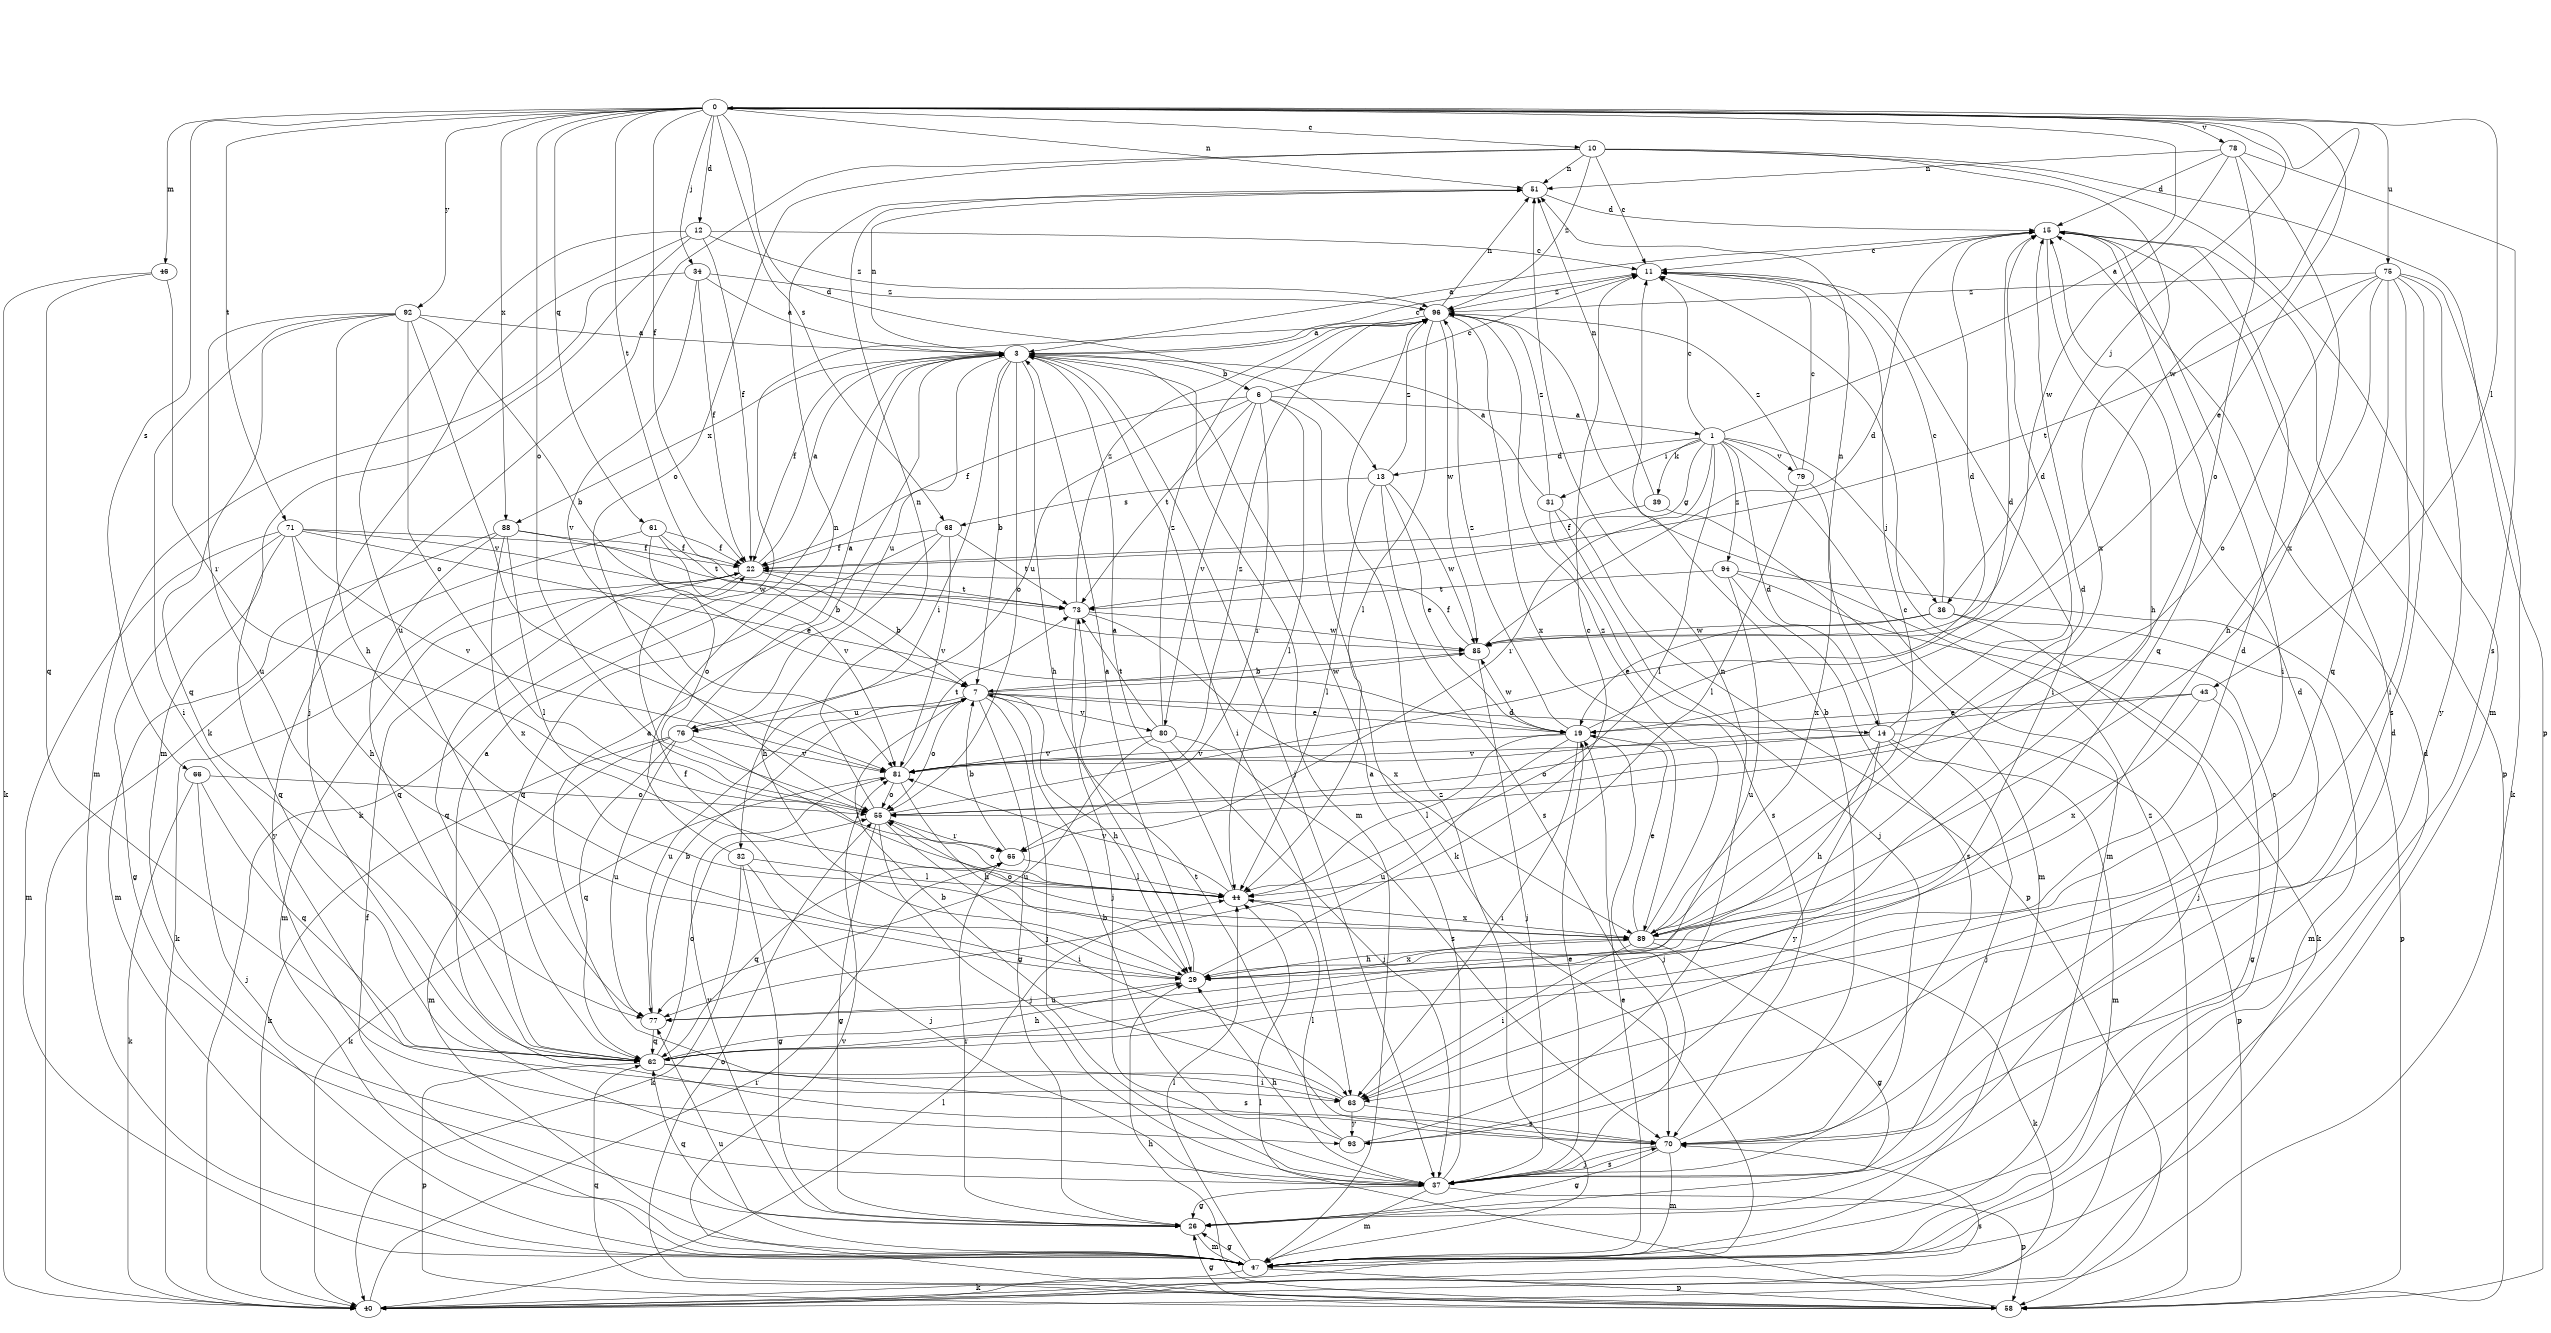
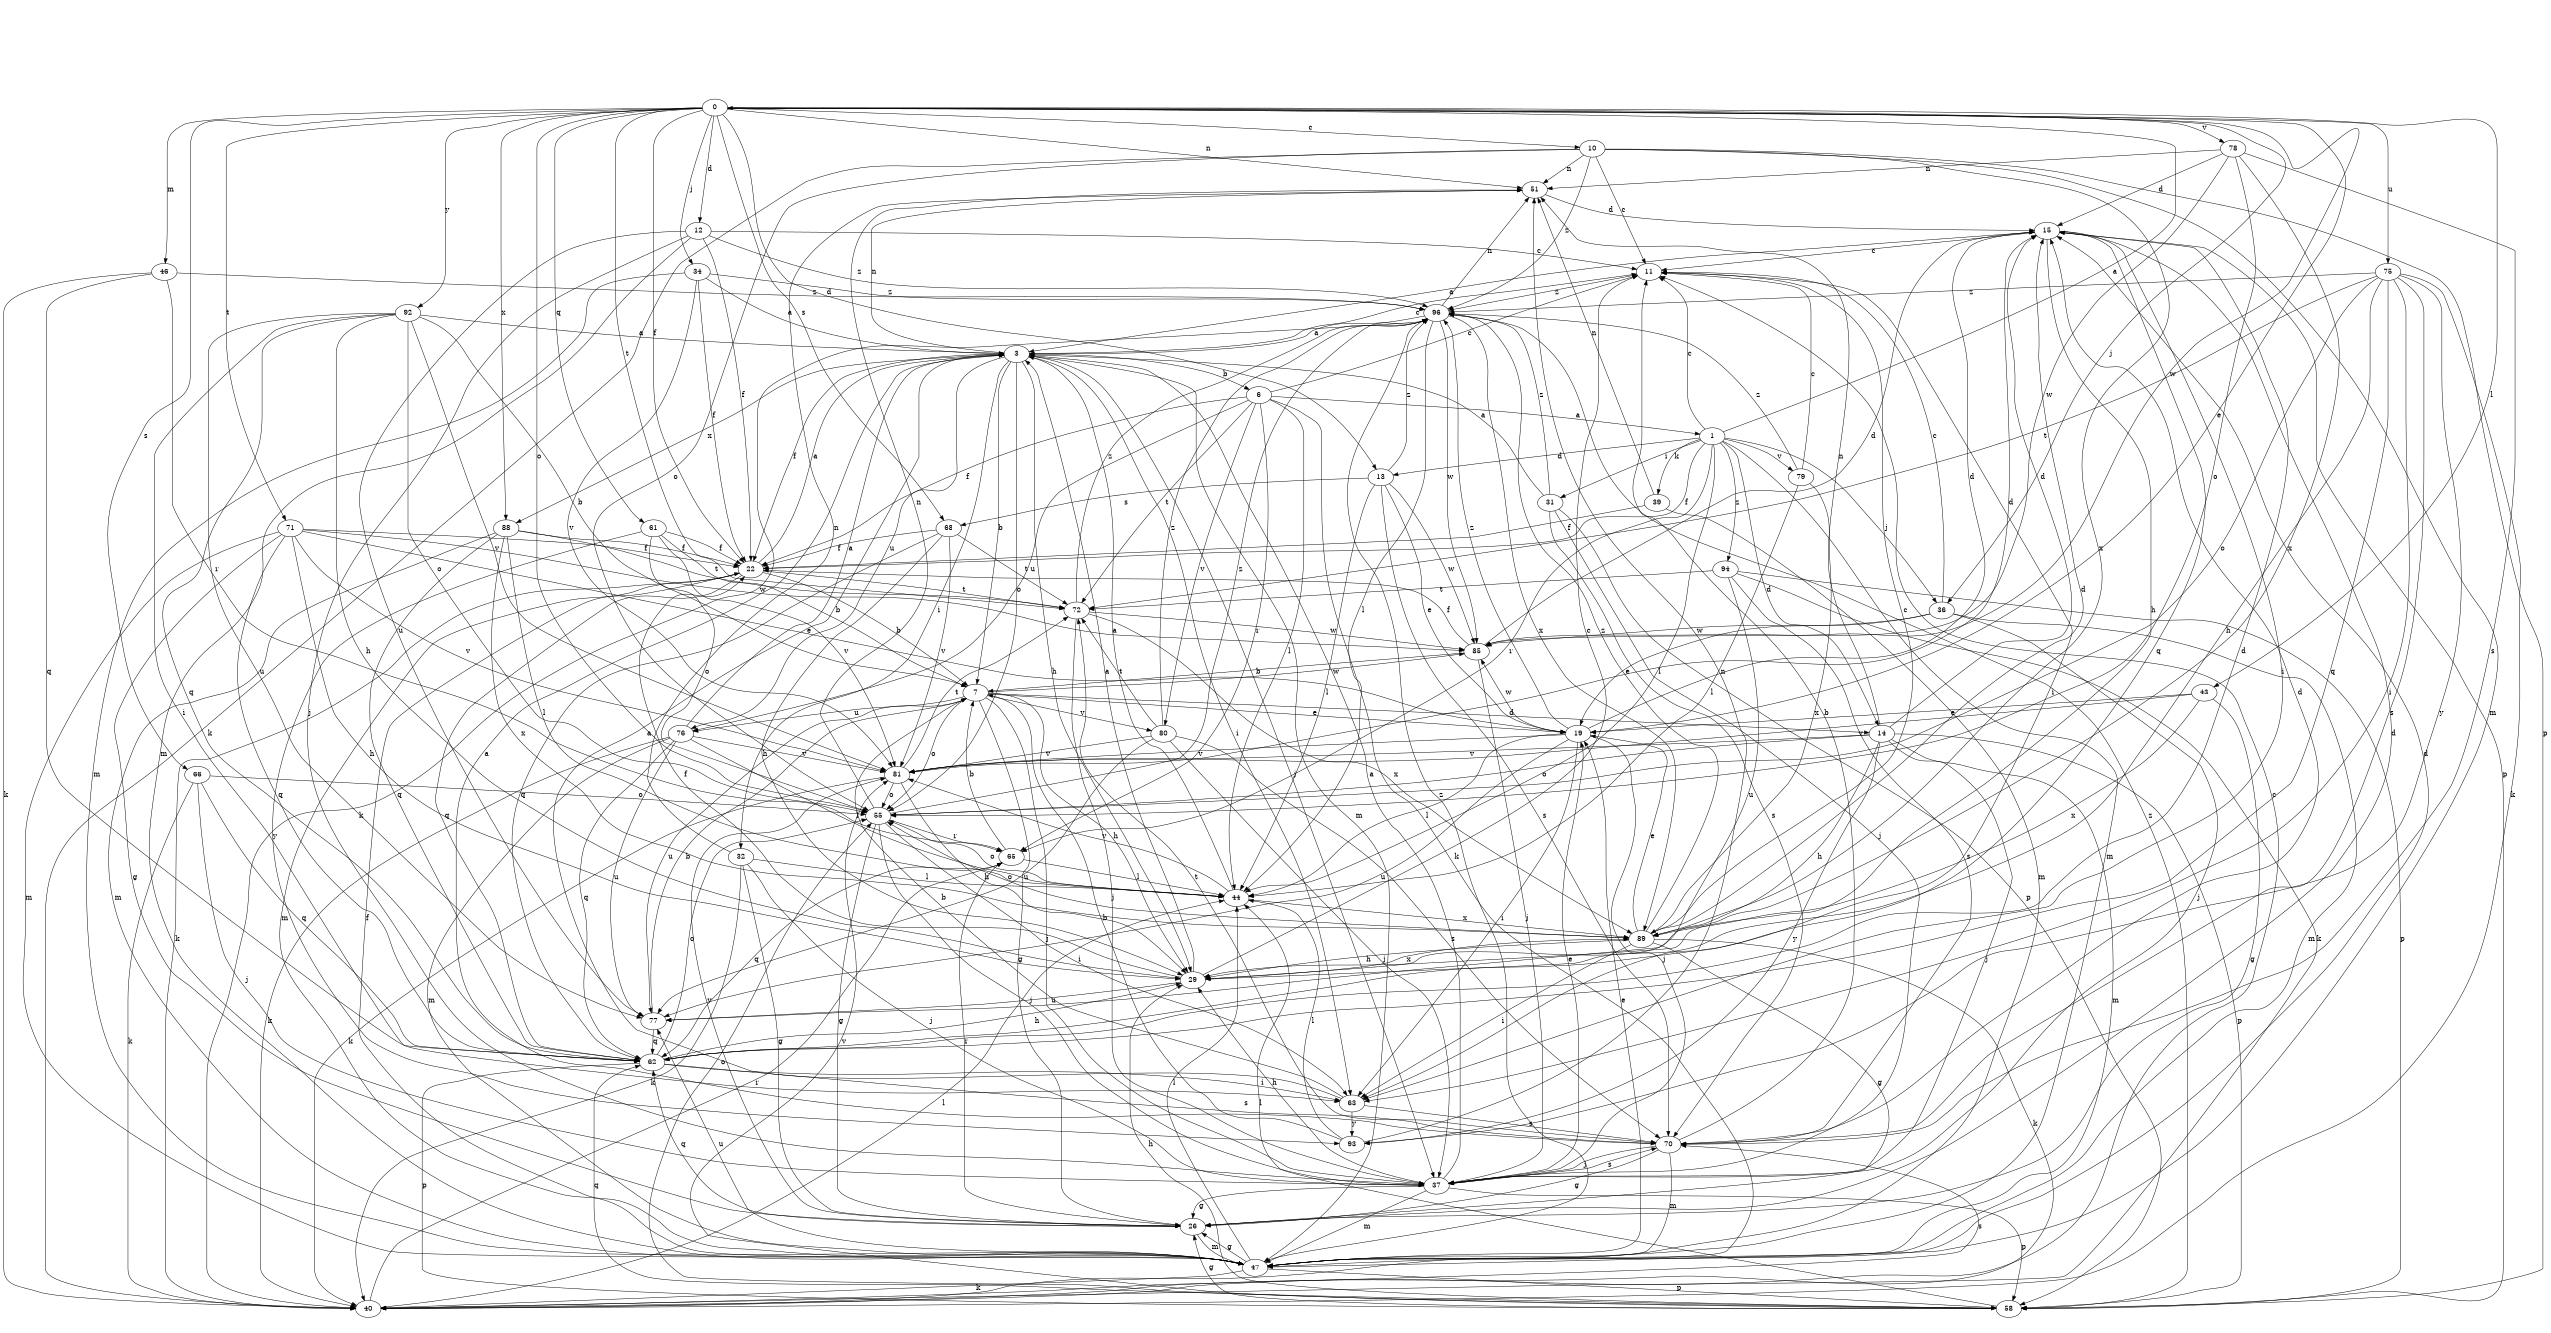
none -> (799, 296)
(1686, 503) -> (1686, 503)
(1077, 610) -> (1077, 610)
